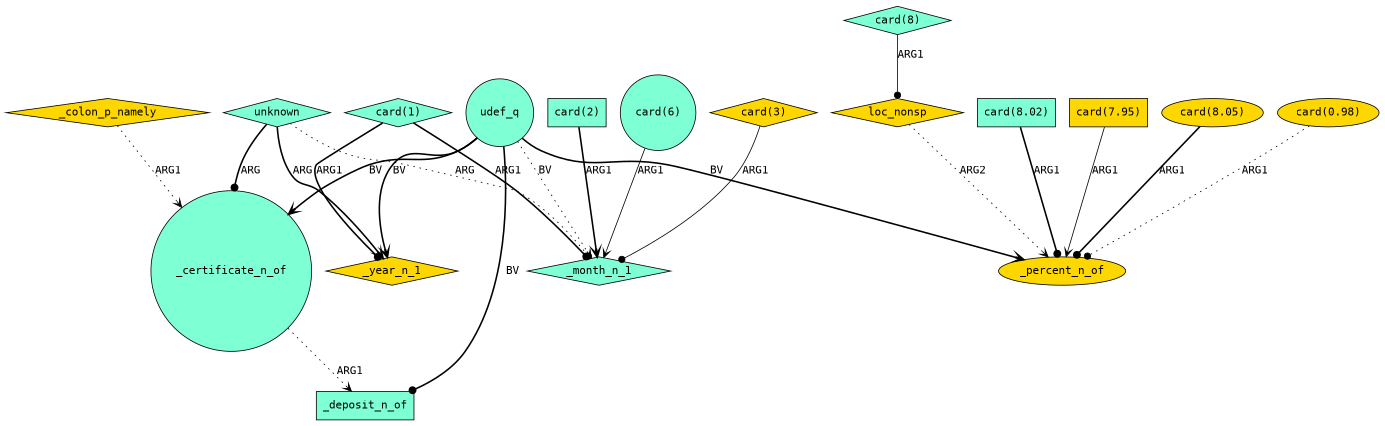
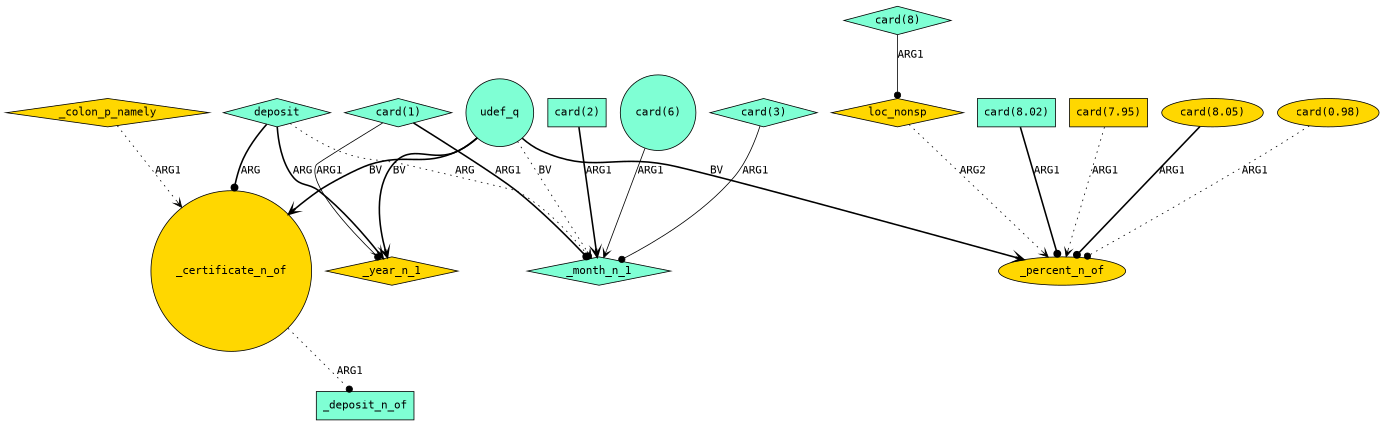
(277, 113) -> (277, 113)
(764, 113) -> (764, 113)
(317, 181) -> (317, 181)
(1086, 188) -> (1086, 188)
(231, 271) -> (231, 271)
(495, 283) -> none
(317, 357) -> (317, 357)
